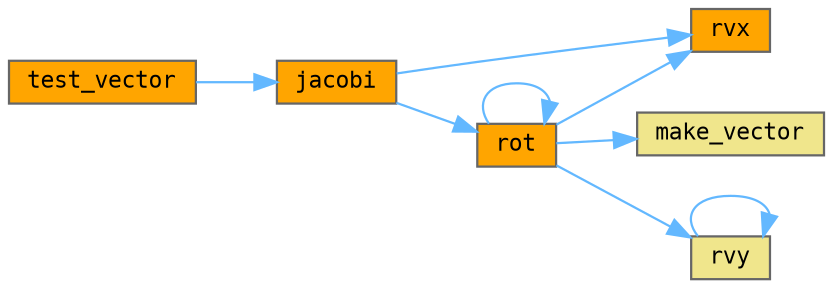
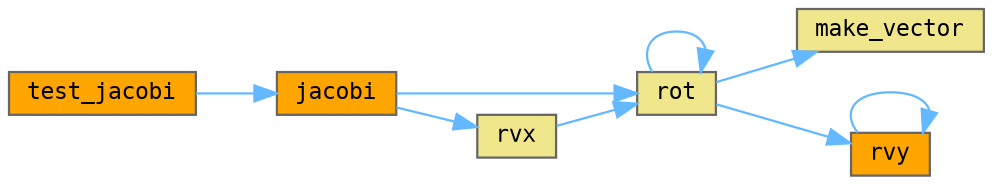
(731, 30) -> (517, 136)
(102, 82) -> (102, 93)
(613, 93) -> (586, 118)
(517, 145) -> (677, 93)
(731, 258) -> (890, 154)
